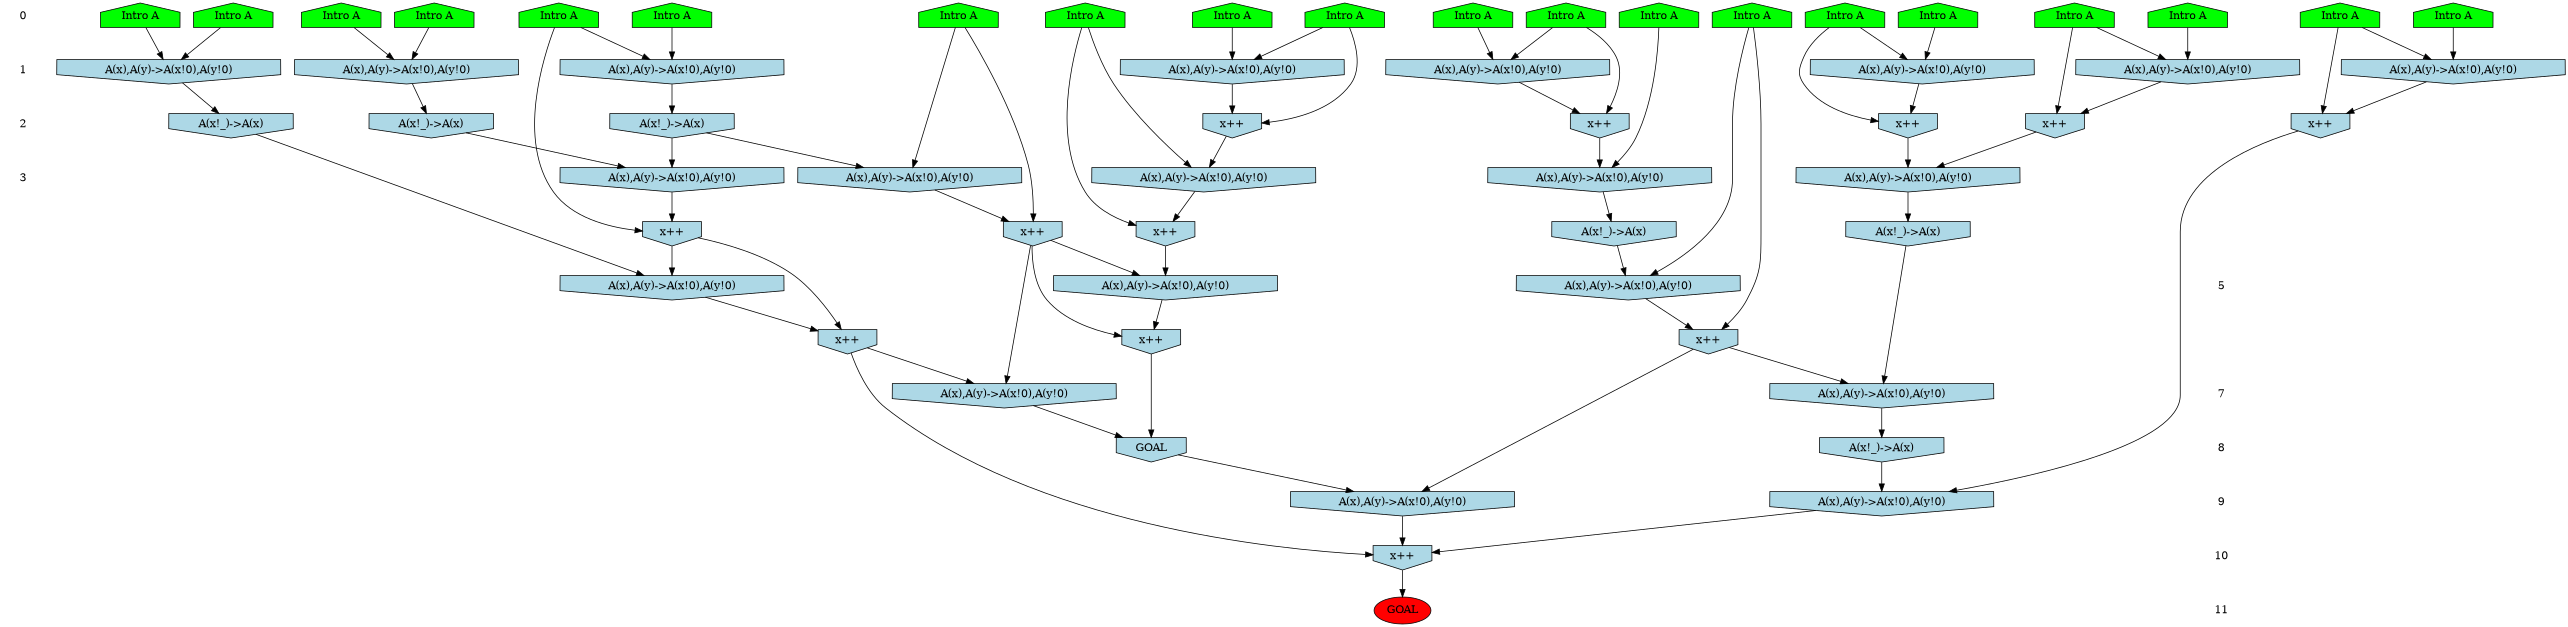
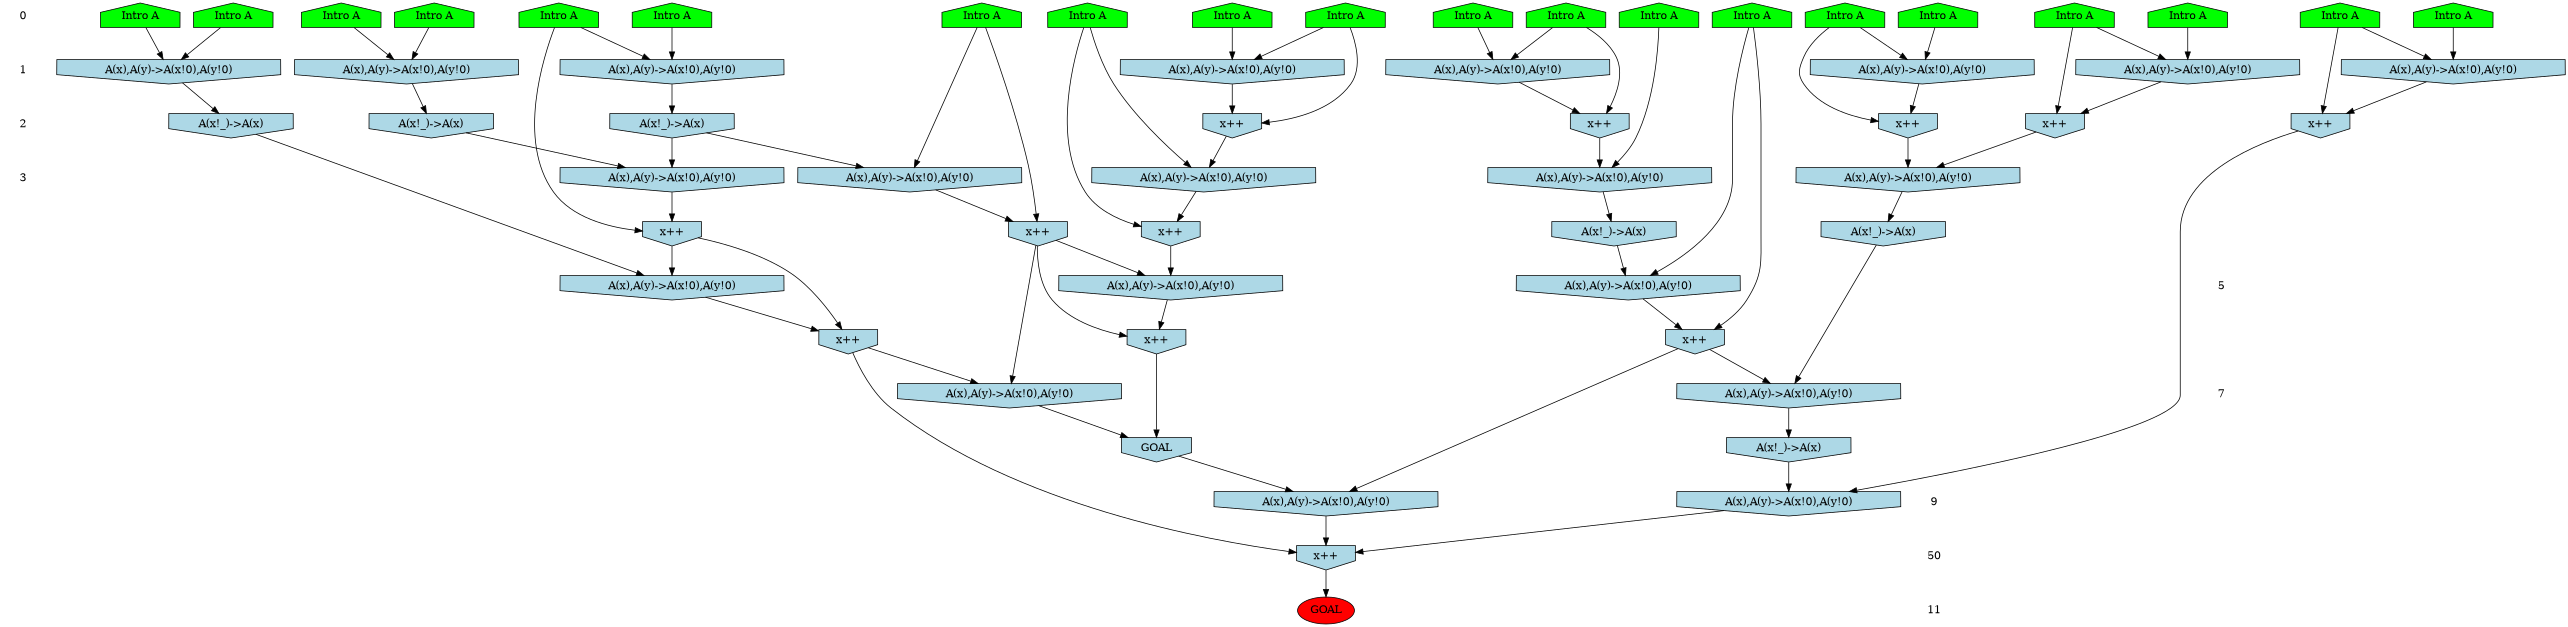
(2222, 448) -> none
(2222, 556) -> (1934, 556)
